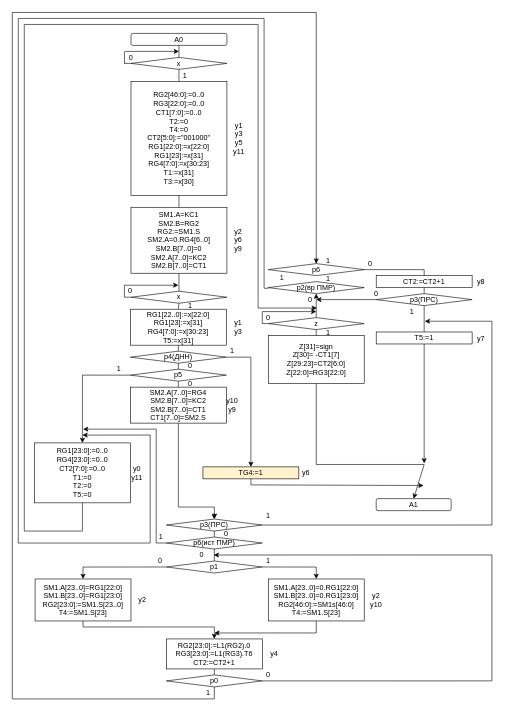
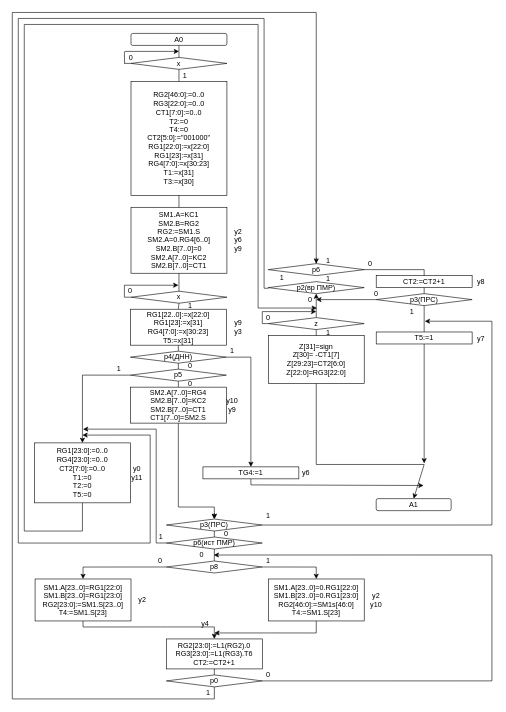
(239, 138) -> none
(239, 327) -> (239, 327)
(251, 473) -> (251, 473)
(215, 567) -> (215, 567)
(275, 654) -> (206, 624)
